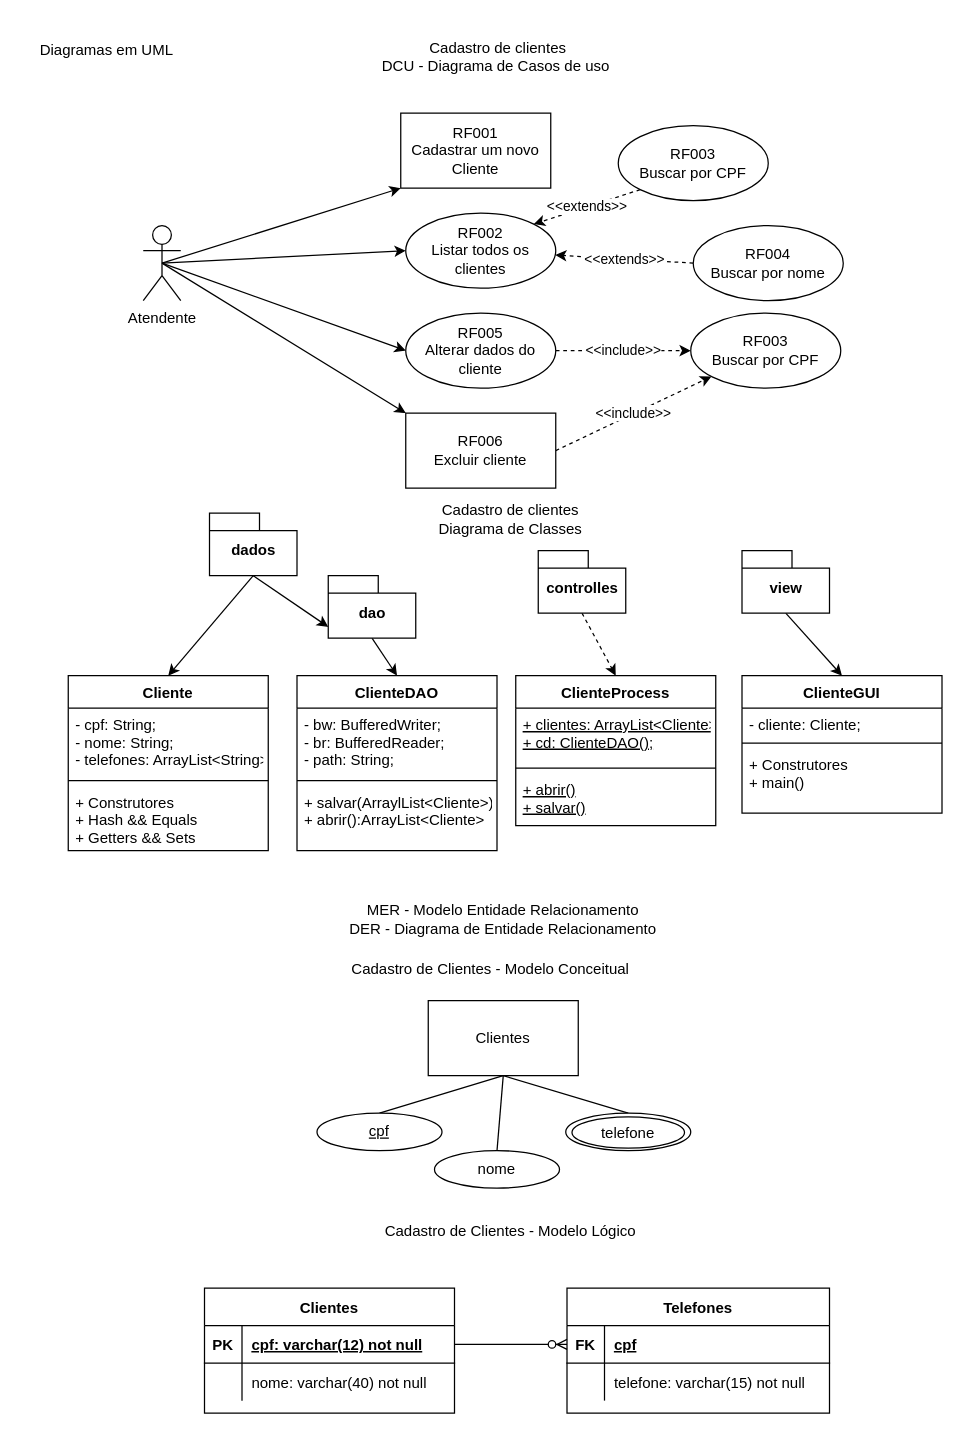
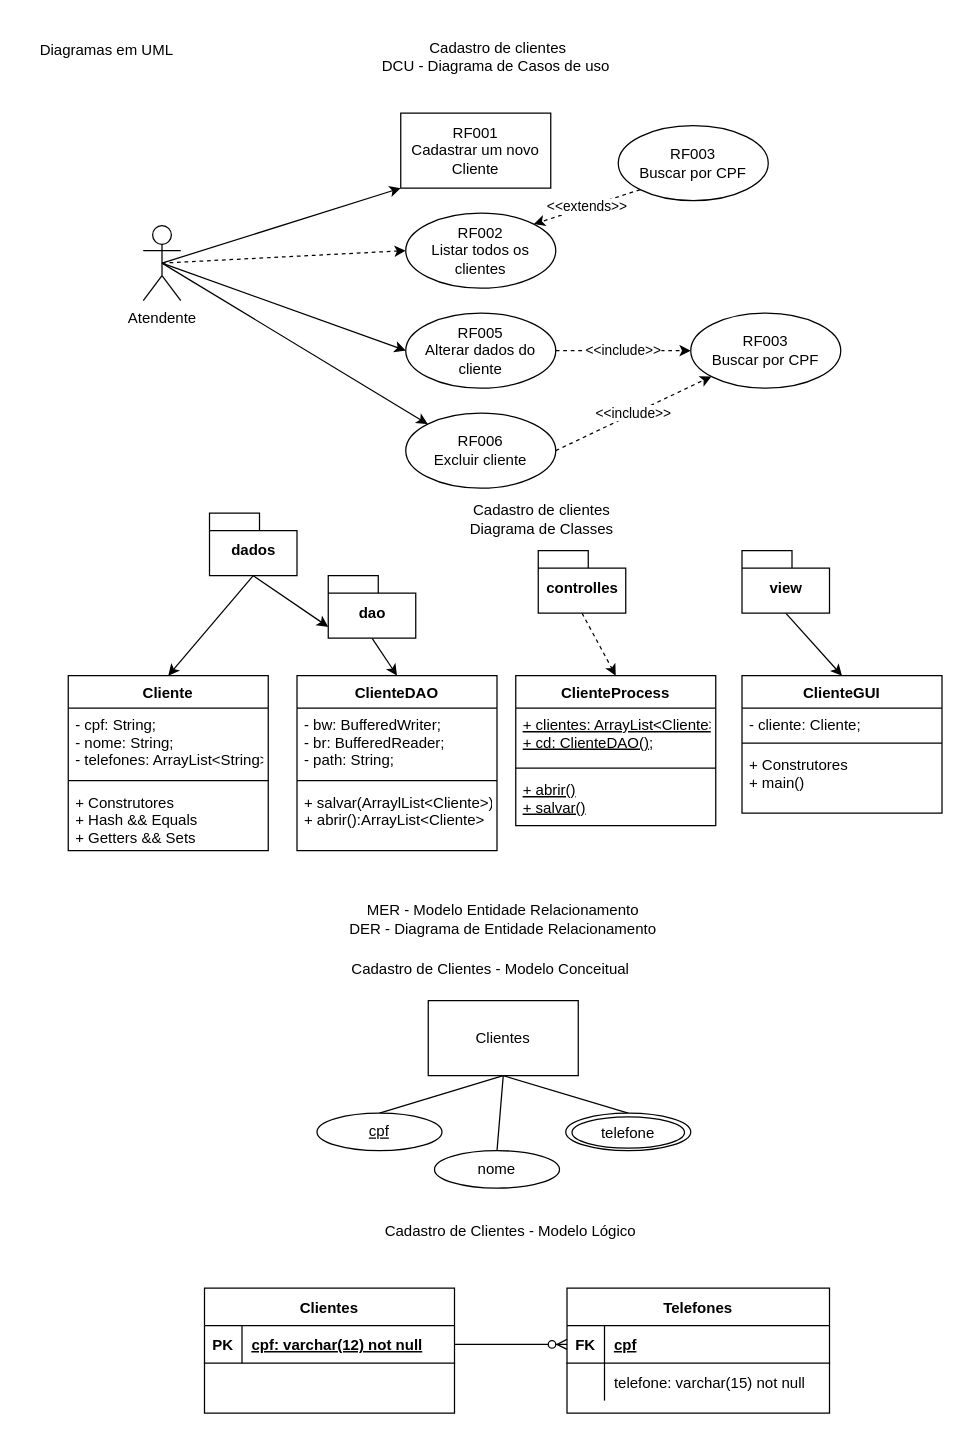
(284, 257) -> (284, 257)
(628, 259) -> none
(768, 263) -> none
(481, 451) -> (481, 451)
(511, 519) -> (542, 519)
(348, 1382) -> none
